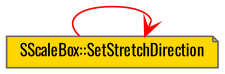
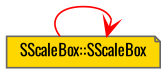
(112, 52) -> (83, 52)
